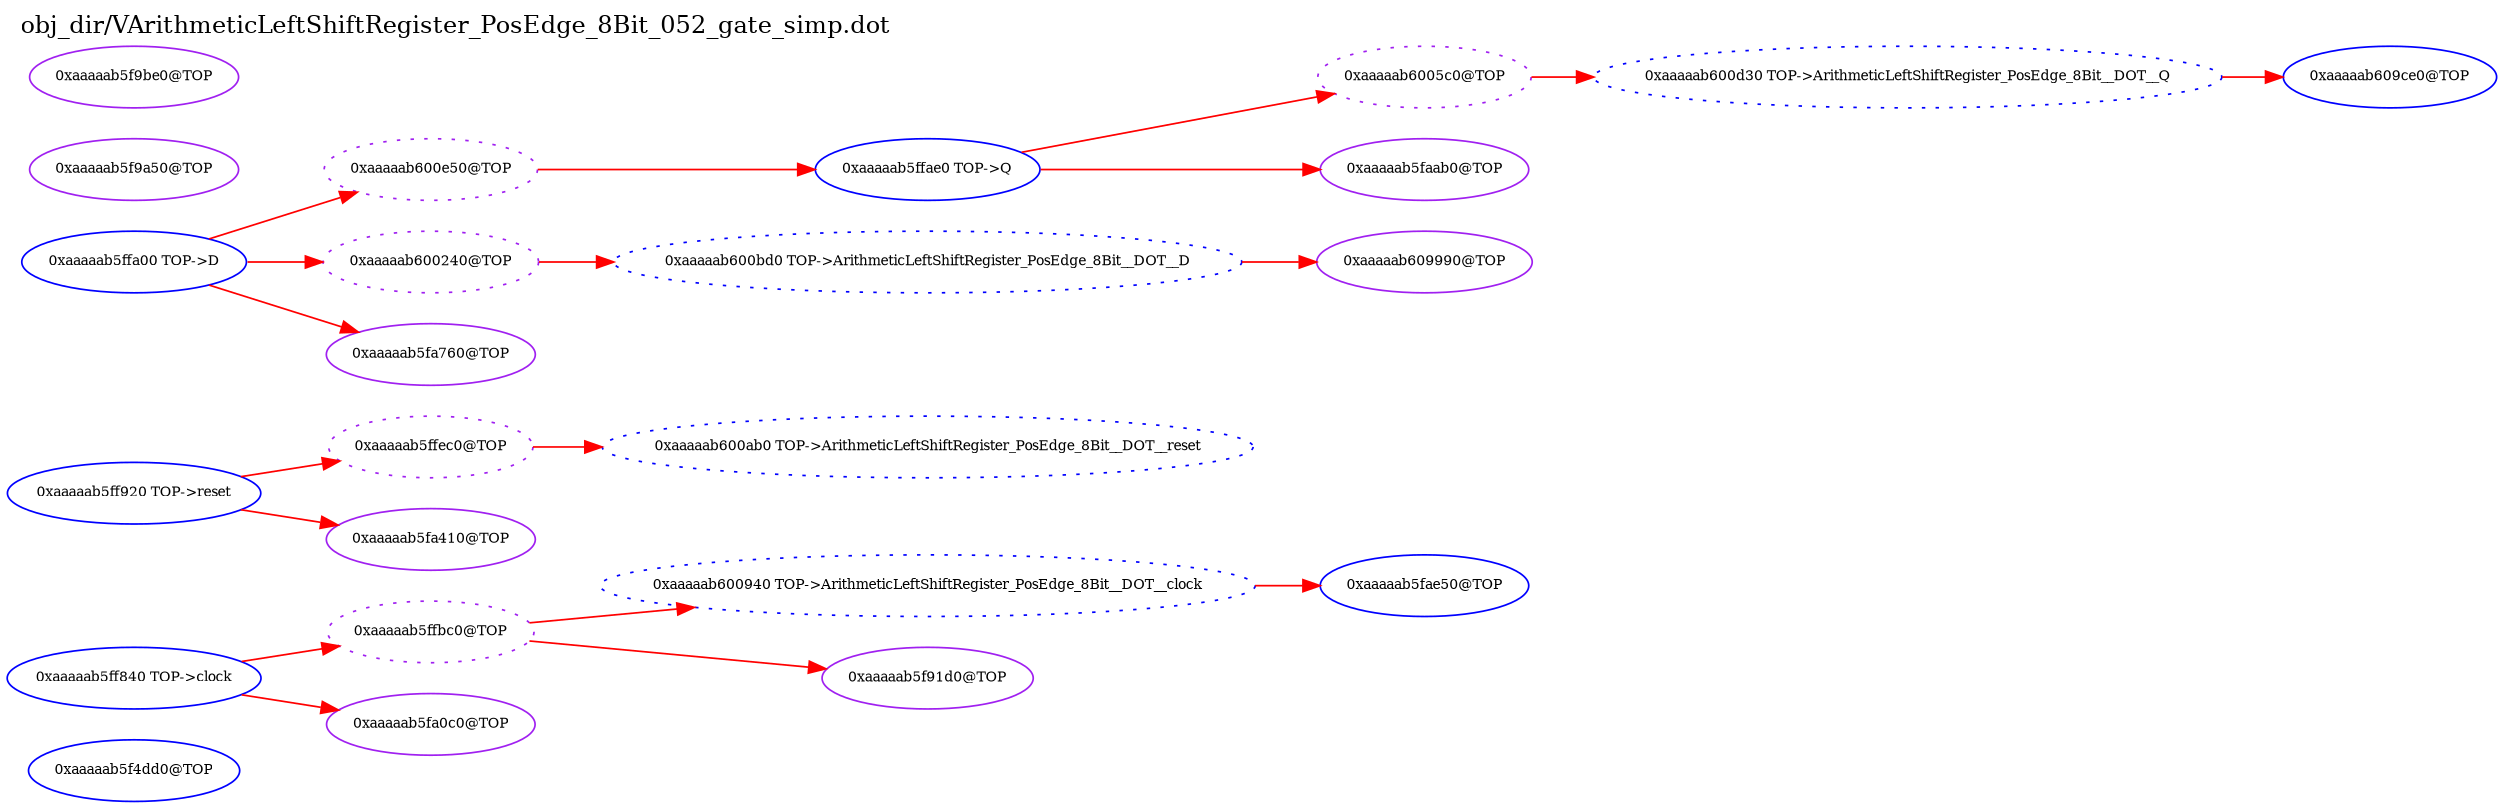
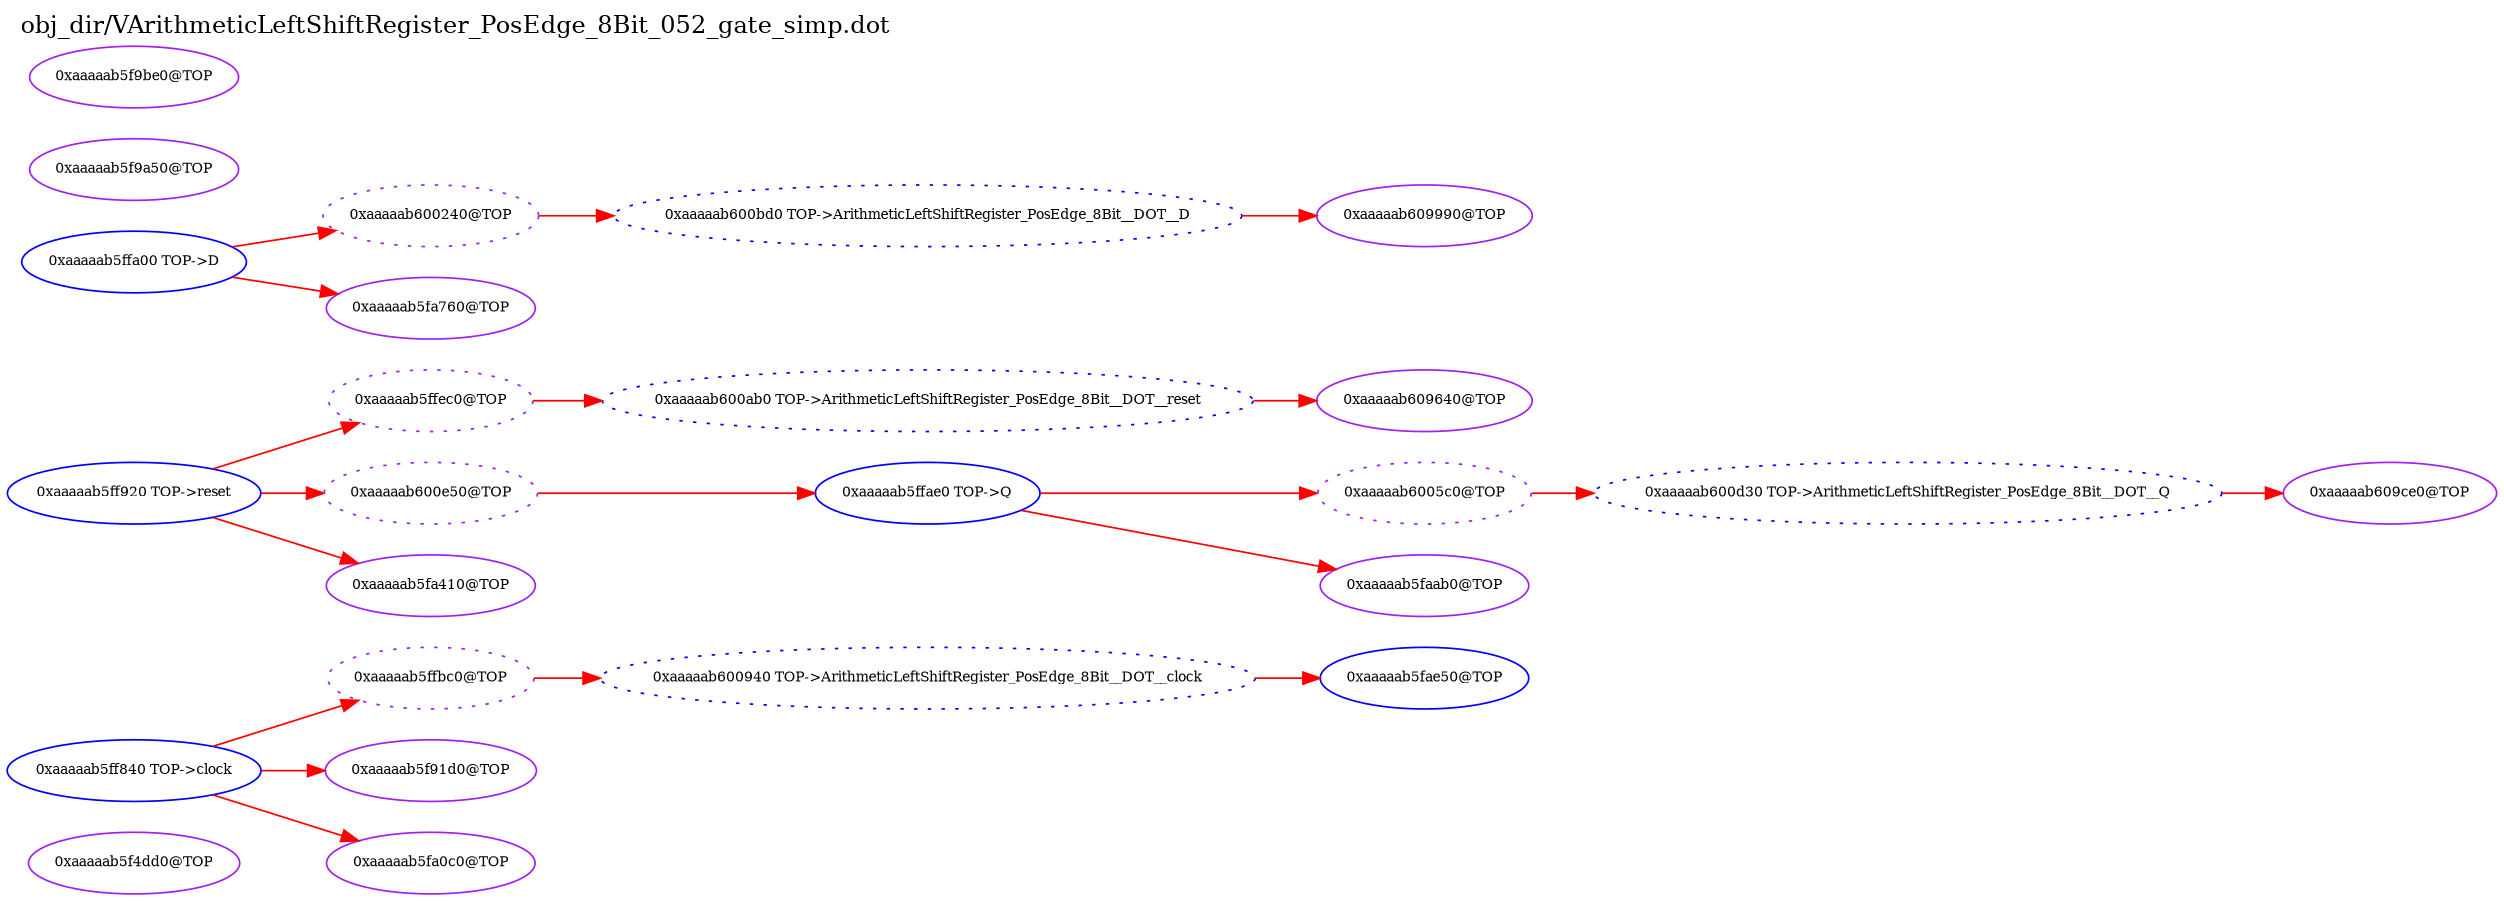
(2390, 77) -> (2390, 493)
(275, 218) -> (284, 493)
none -> (1424, 401)
(669, 654) -> (285, 771)
(134, 771) -> (134, 863)
